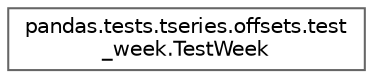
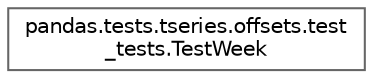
(187, 39) -> (187, 39)
